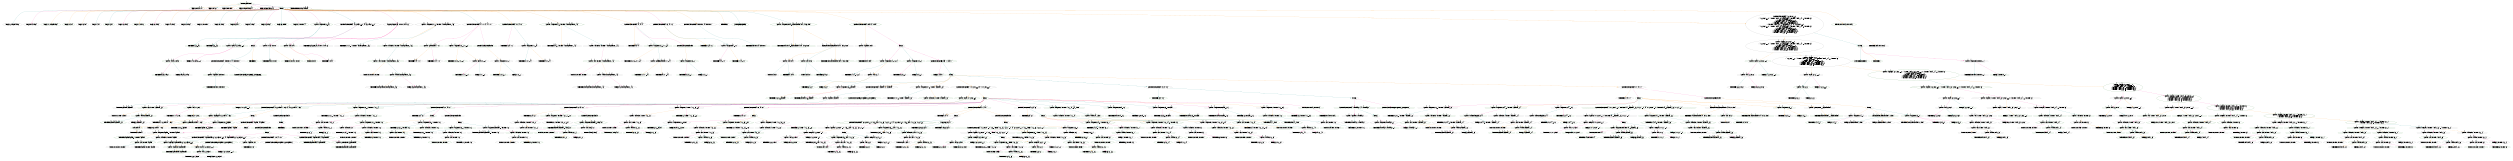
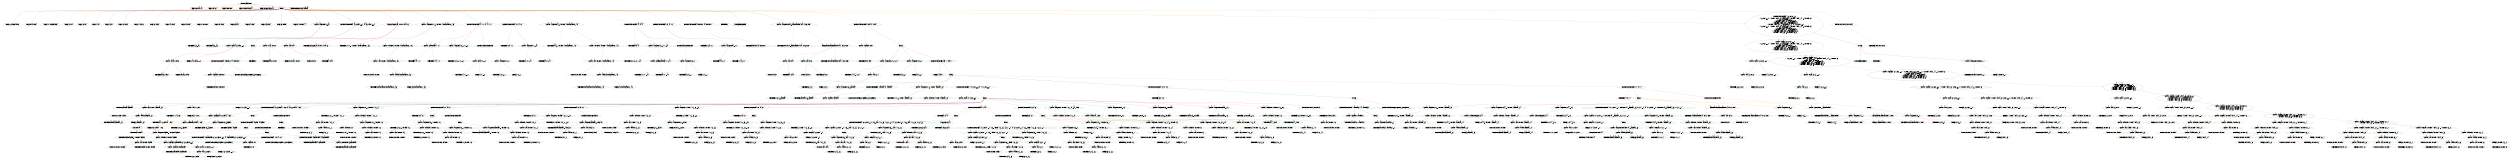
(248, 75) -> (248, 75)
(879, 87) -> (879, 87)
(1055, 138) -> none
